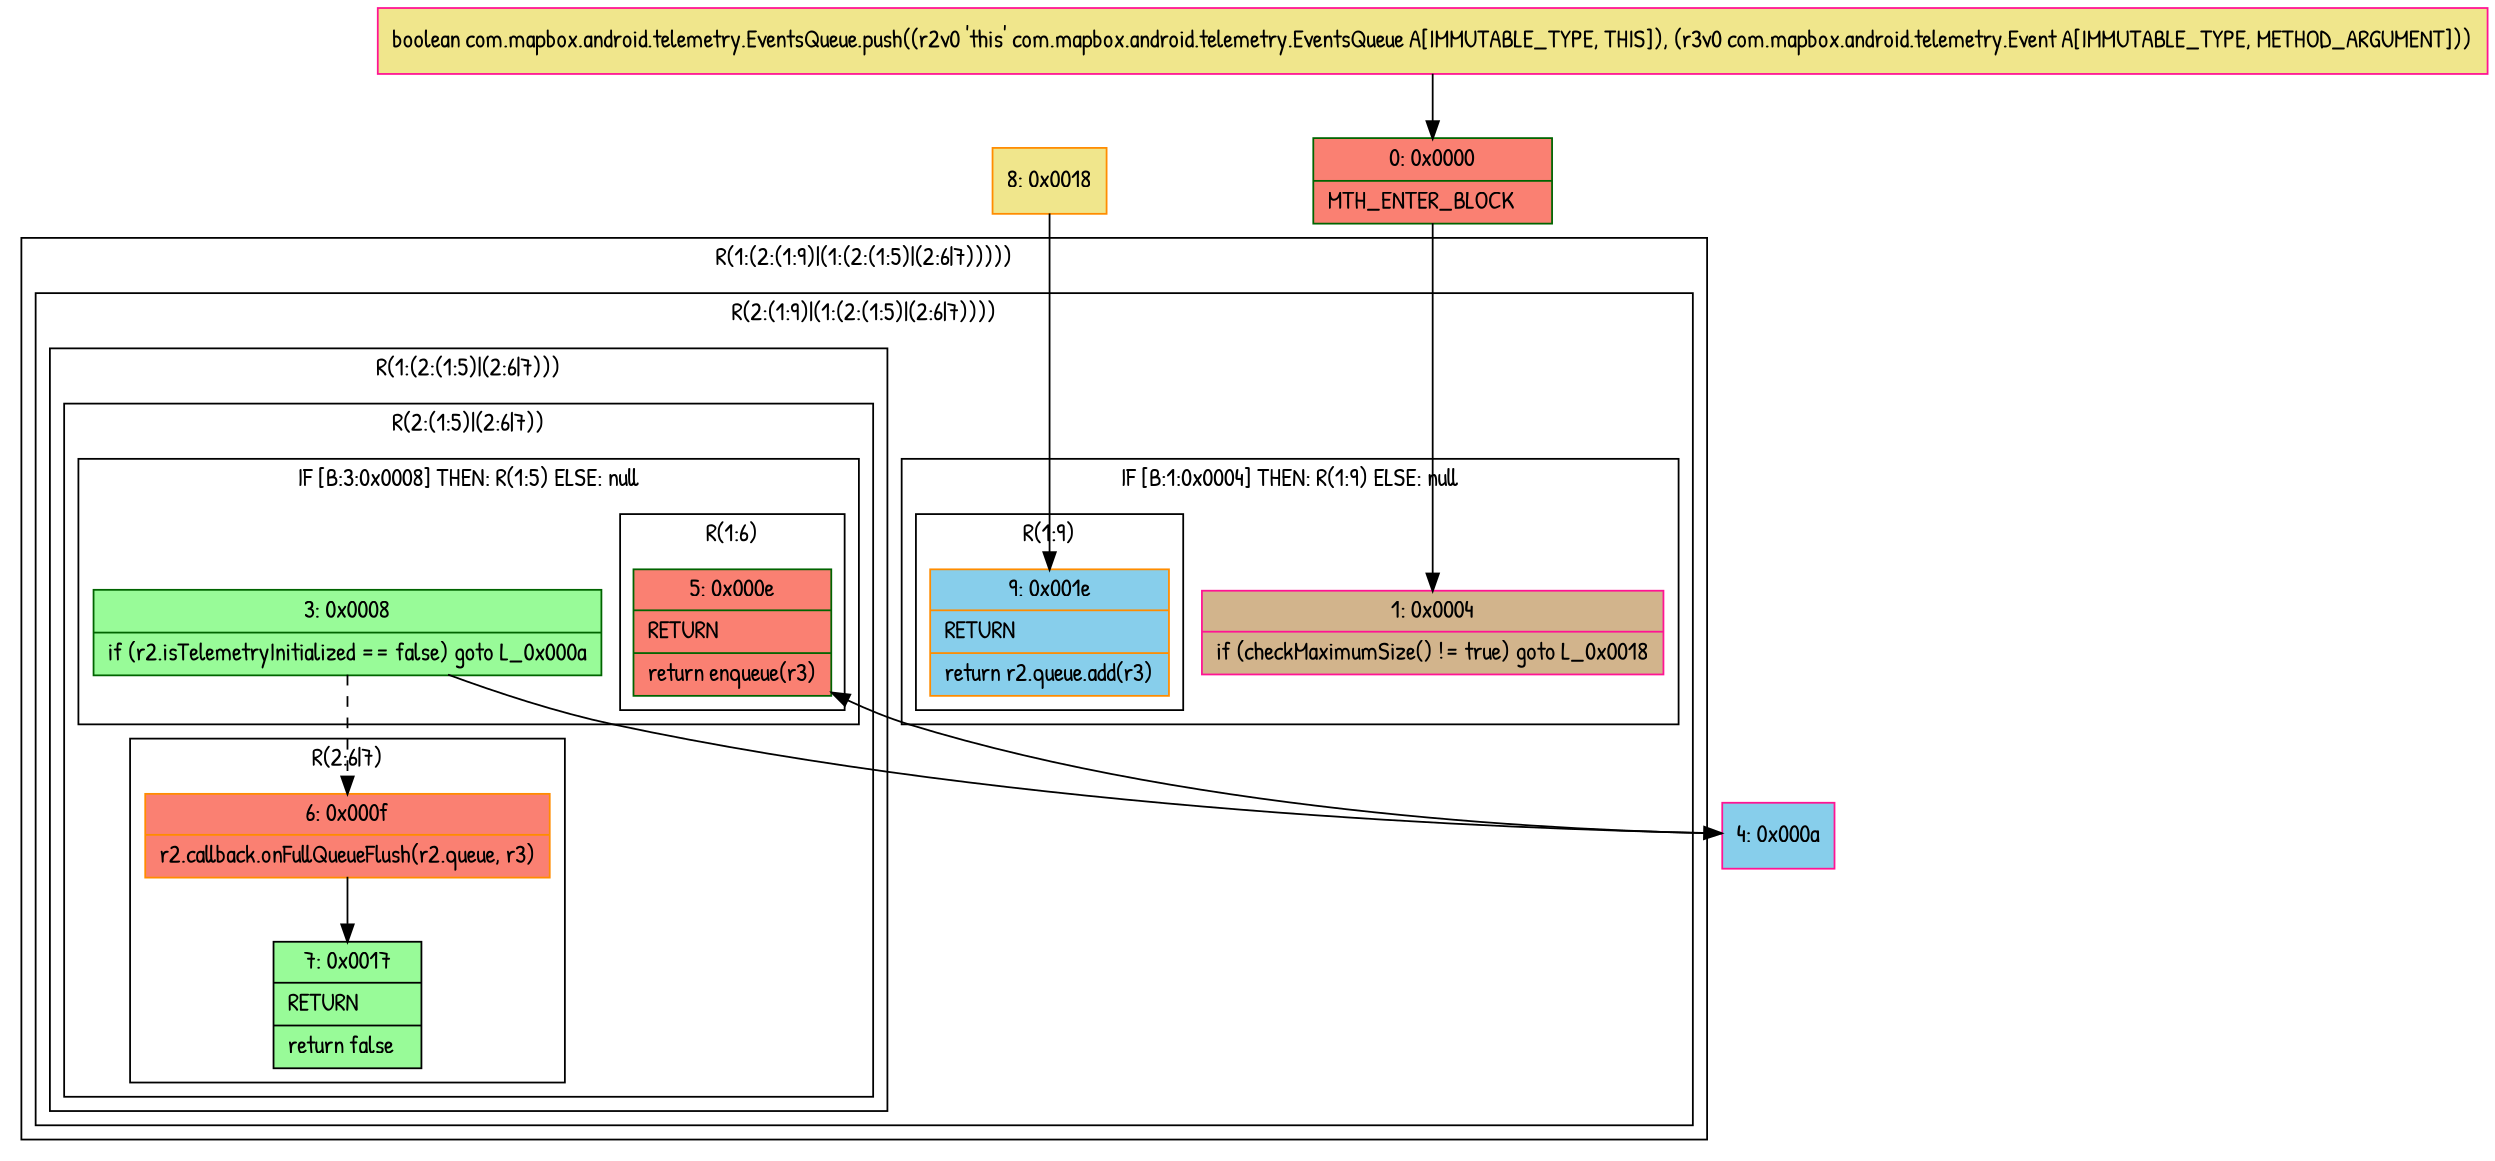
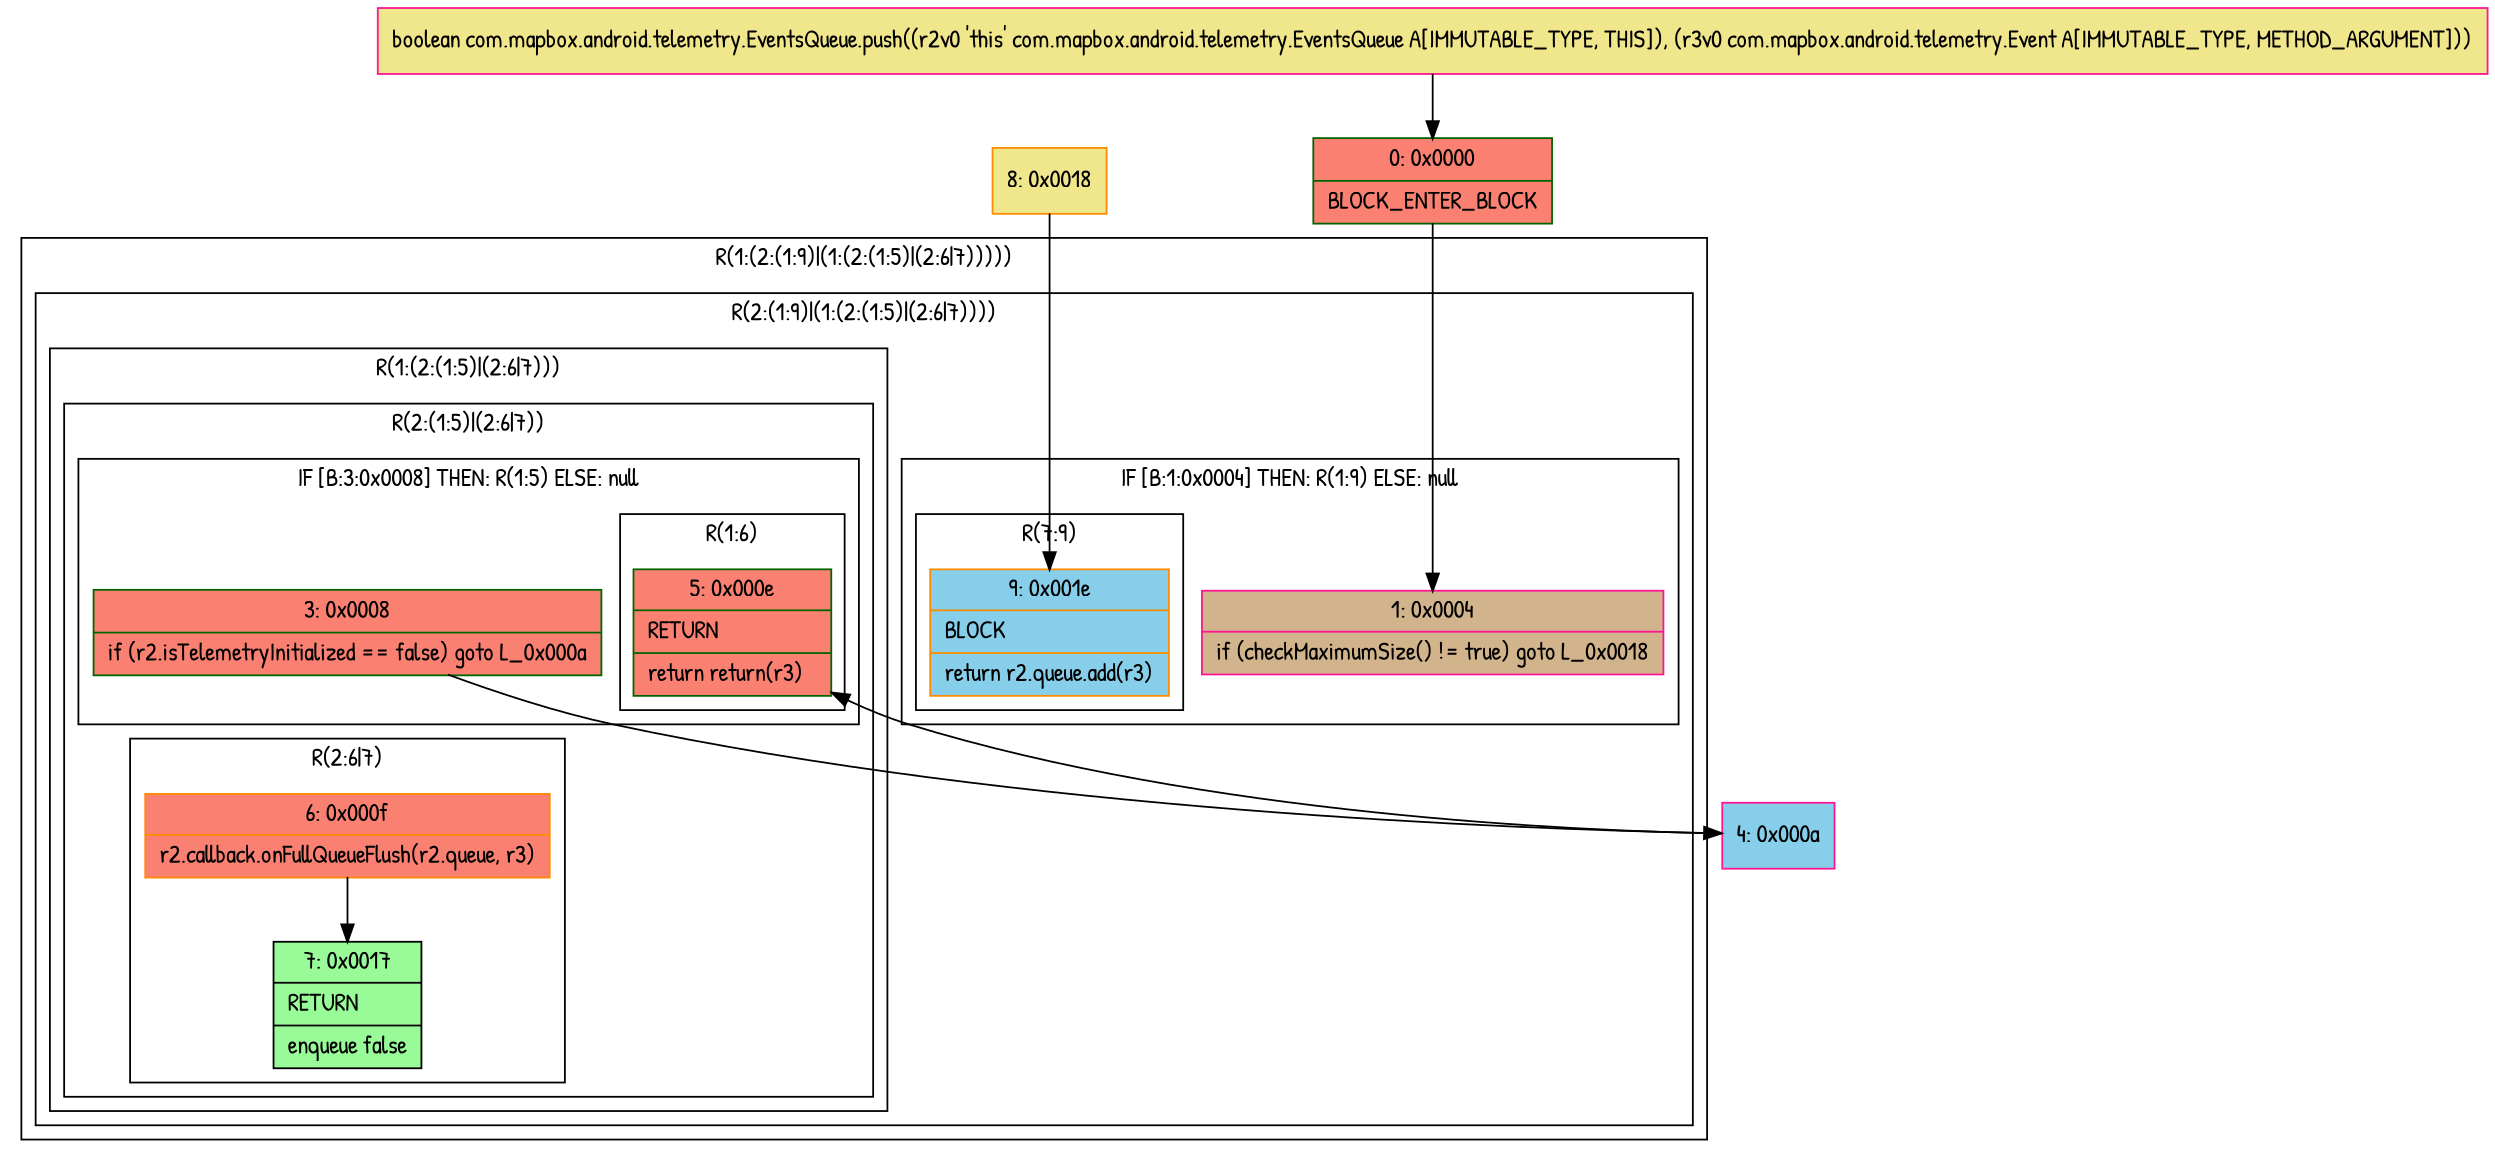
(1422, 201) -> (1433, 201)
(1050, 535) -> (1050, 535)
(980, 631) -> (976, 631)
(347, 633) -> (347, 633)
(732, 674) -> (726, 674)
(347, 713) -> none
(341, 1046) -> (347, 1046)
